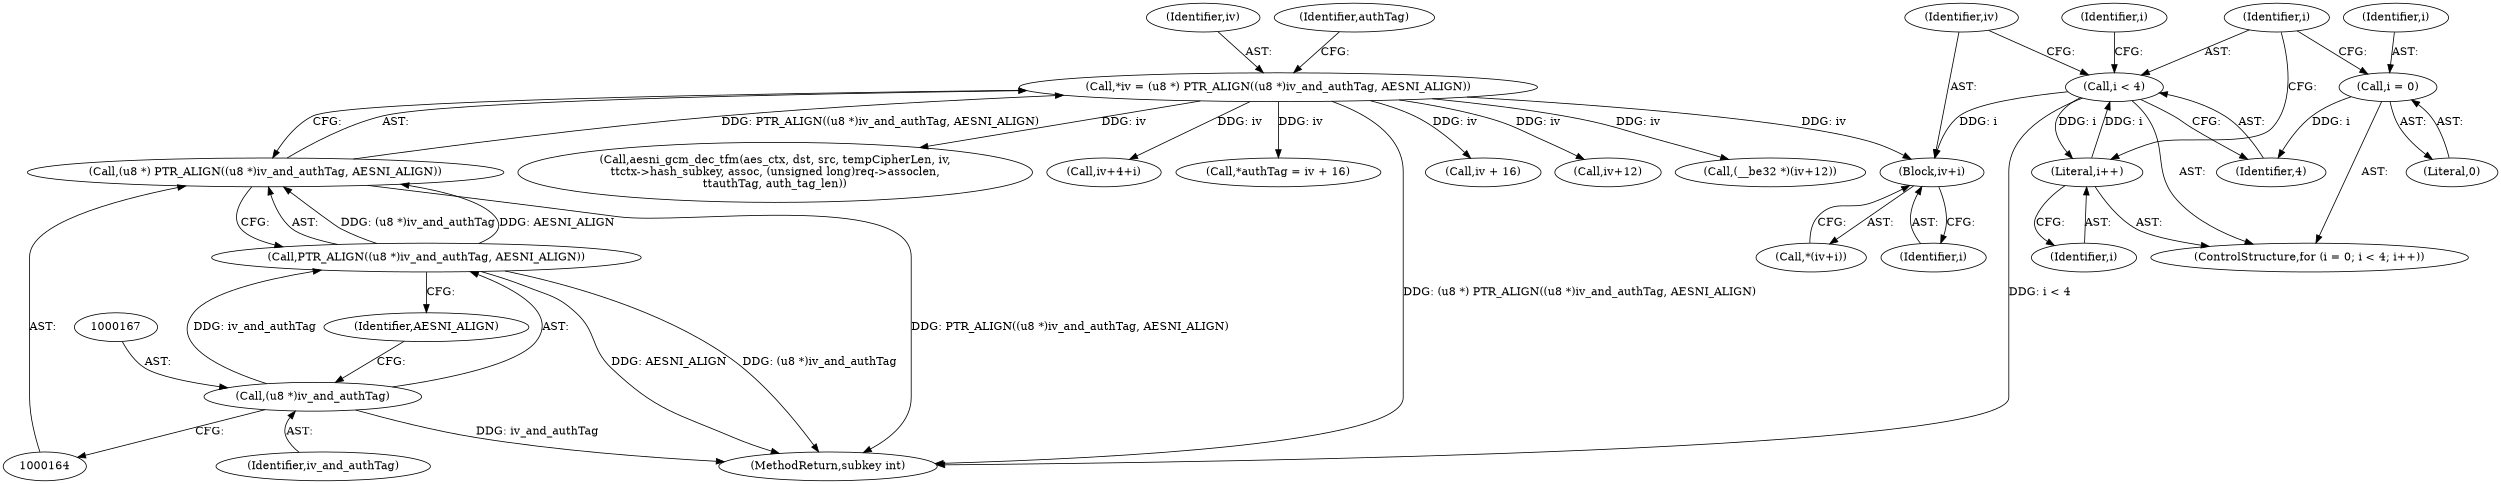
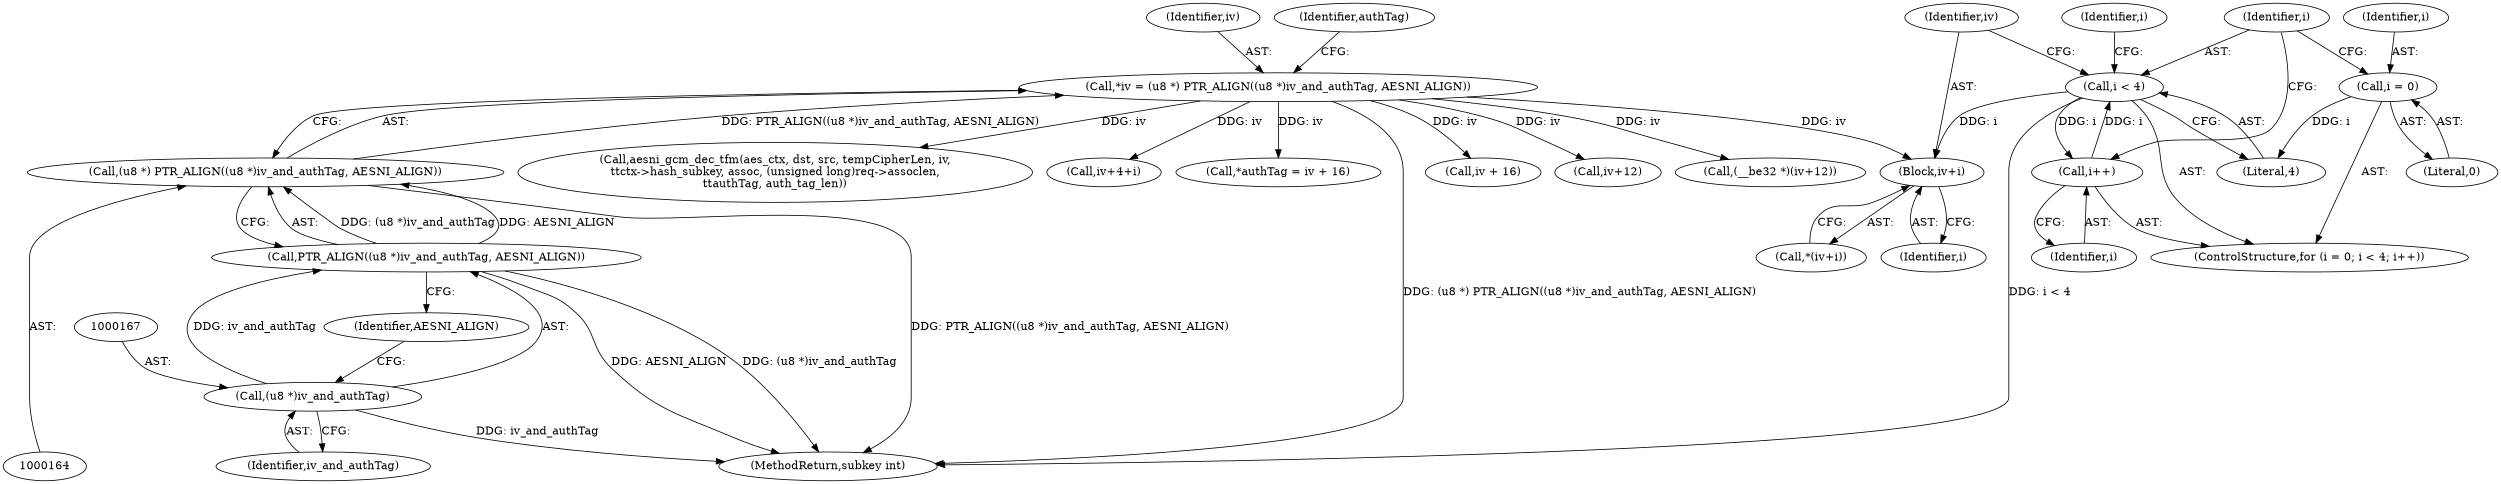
(2087, 172) -> (2087, 172)
(2271, 172) -> (2271, 172)
(175, 432) -> (320, 427)
